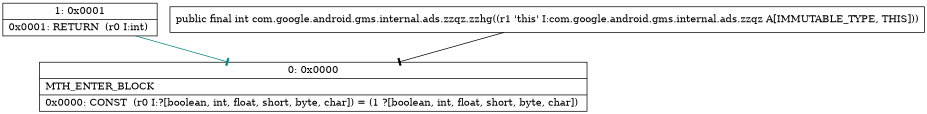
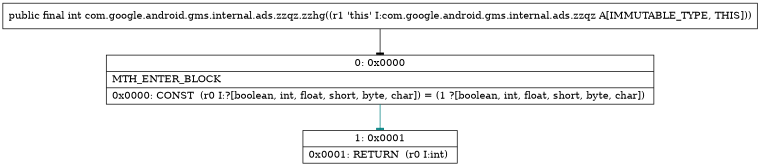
(180, 49) -> (380, 116)
